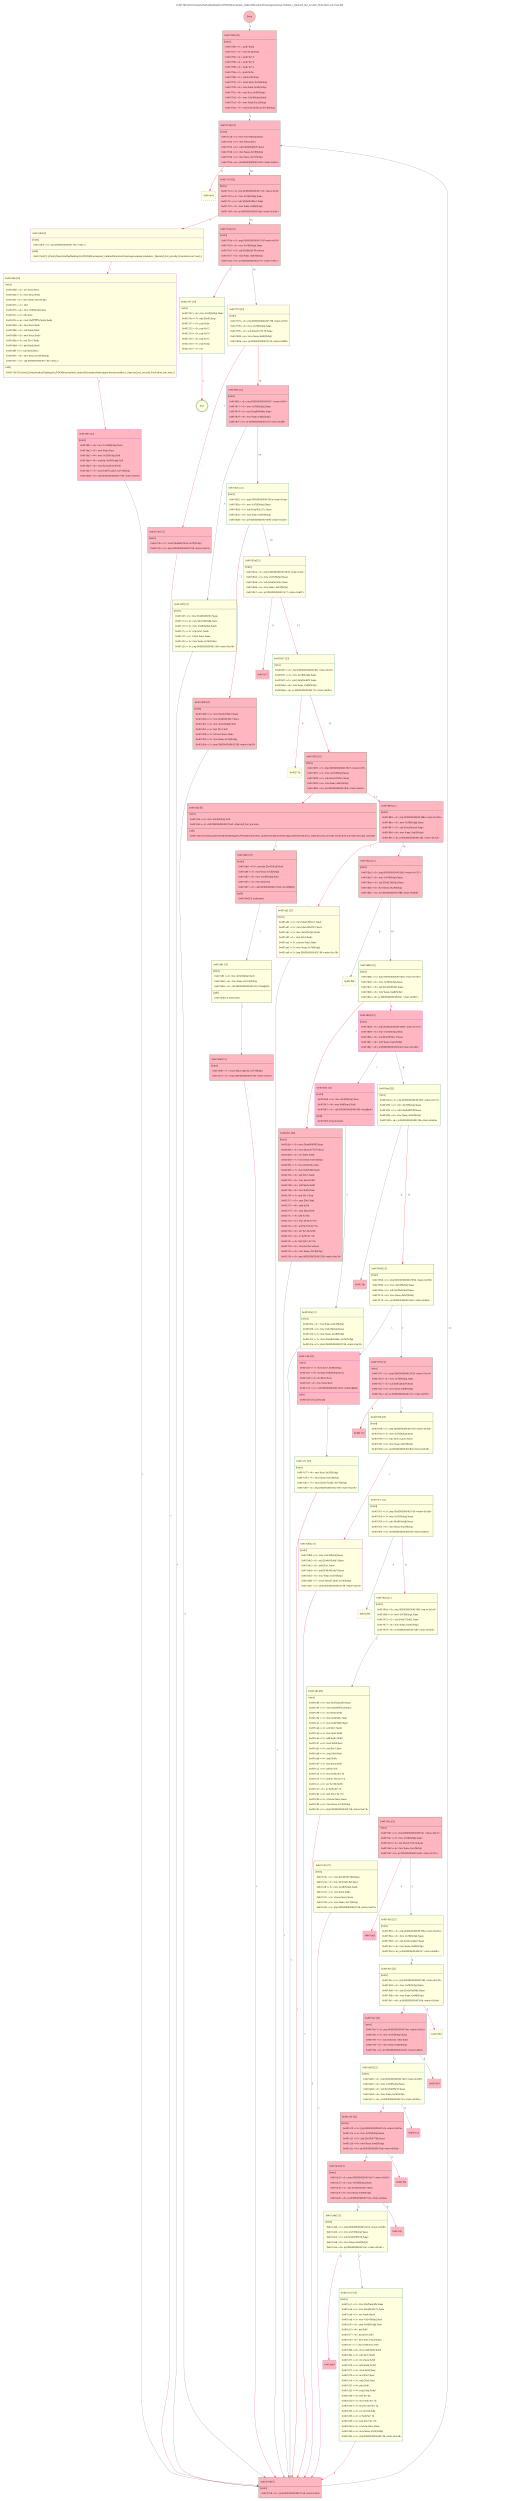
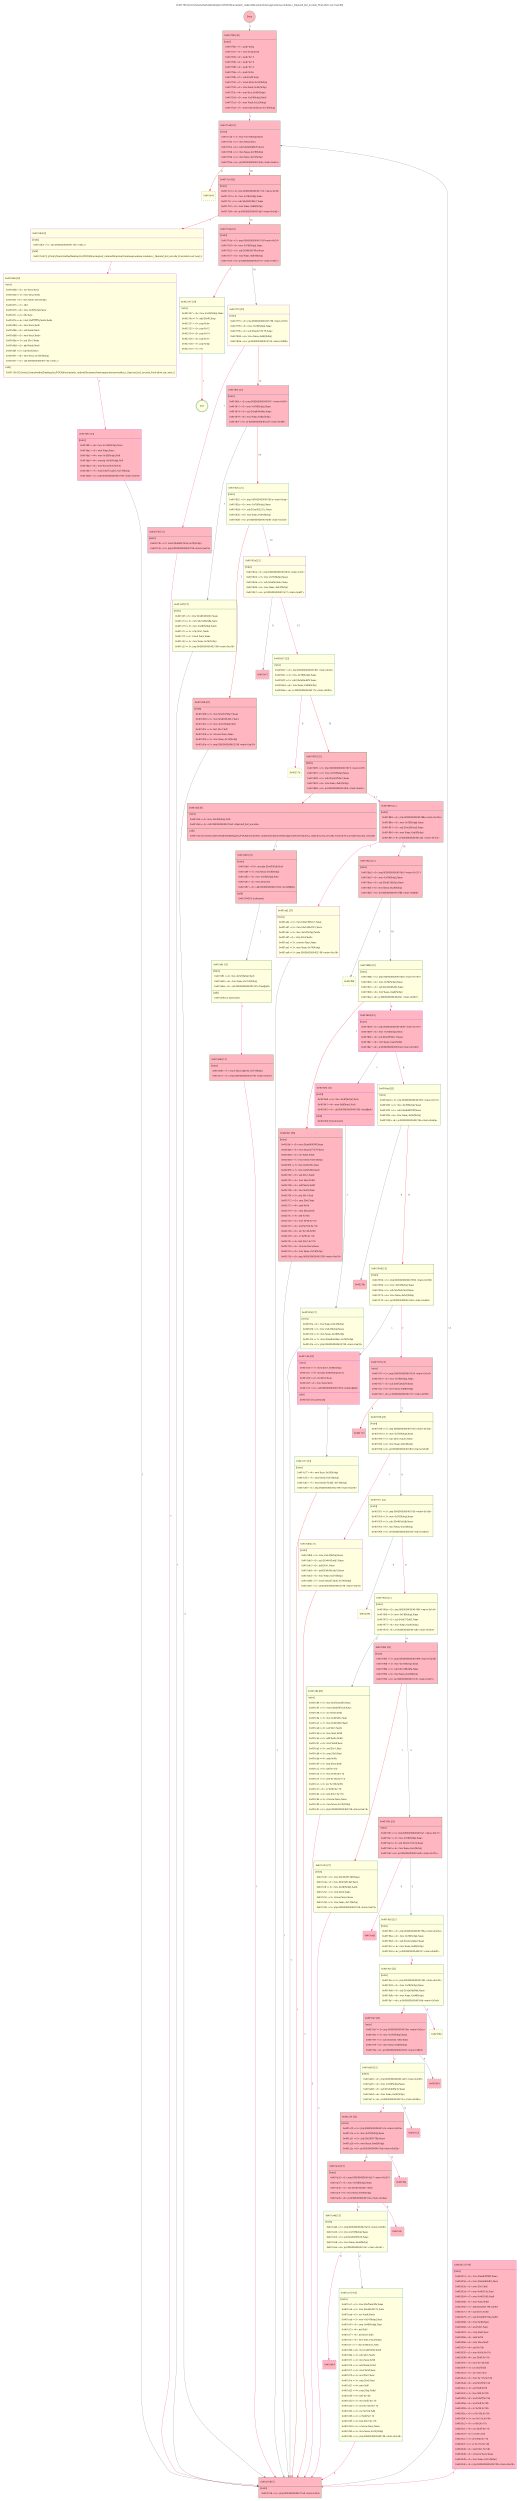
none -> (401, 1474)
none -> (406, 1663)
none -> (484, 2365)
